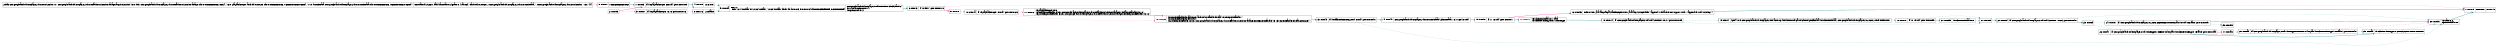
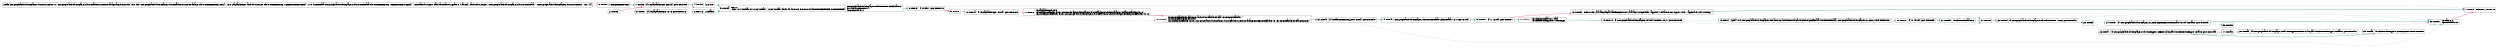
(2462, 16) -> (2462, 16)
